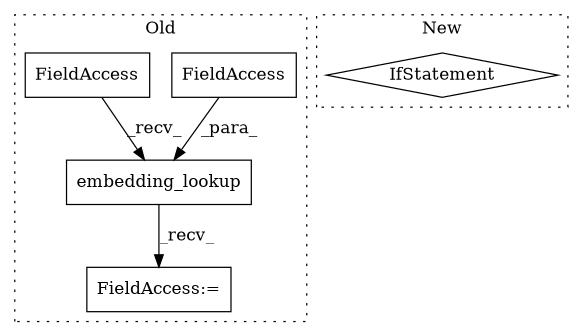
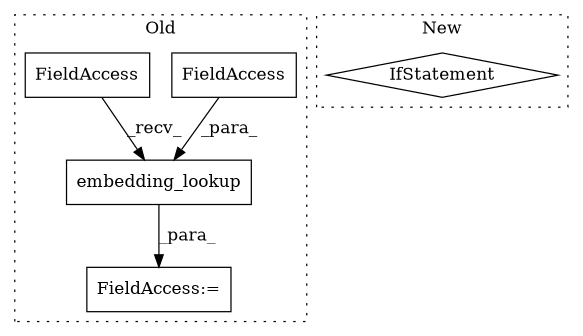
(187, 236) -> (187, 236)
